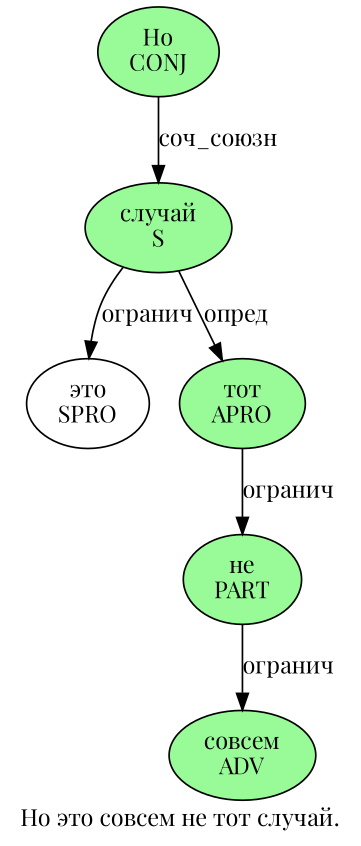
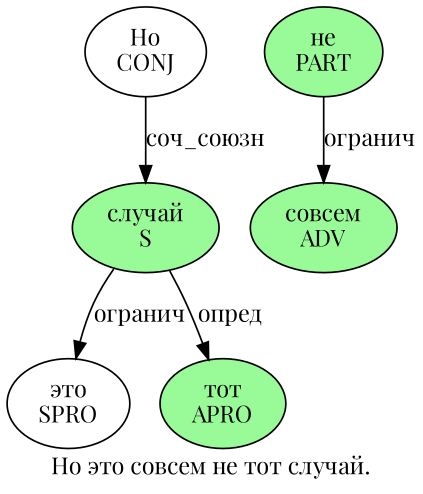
(158, 52) -> (146, 52)
(242, 483) -> none
